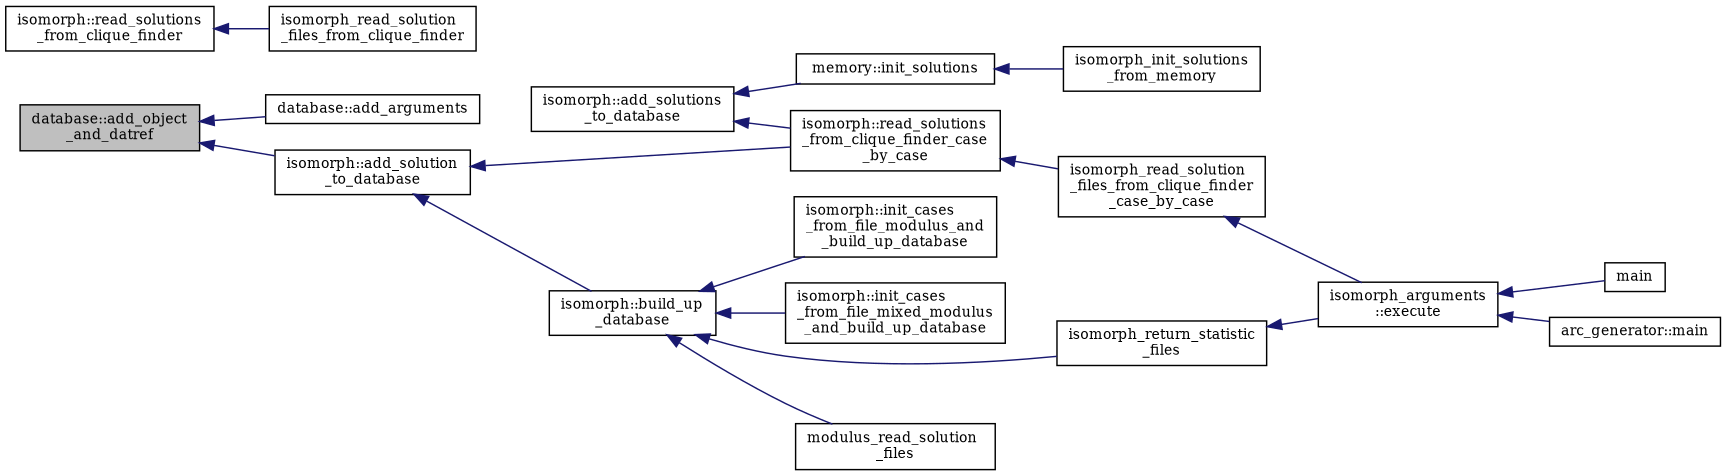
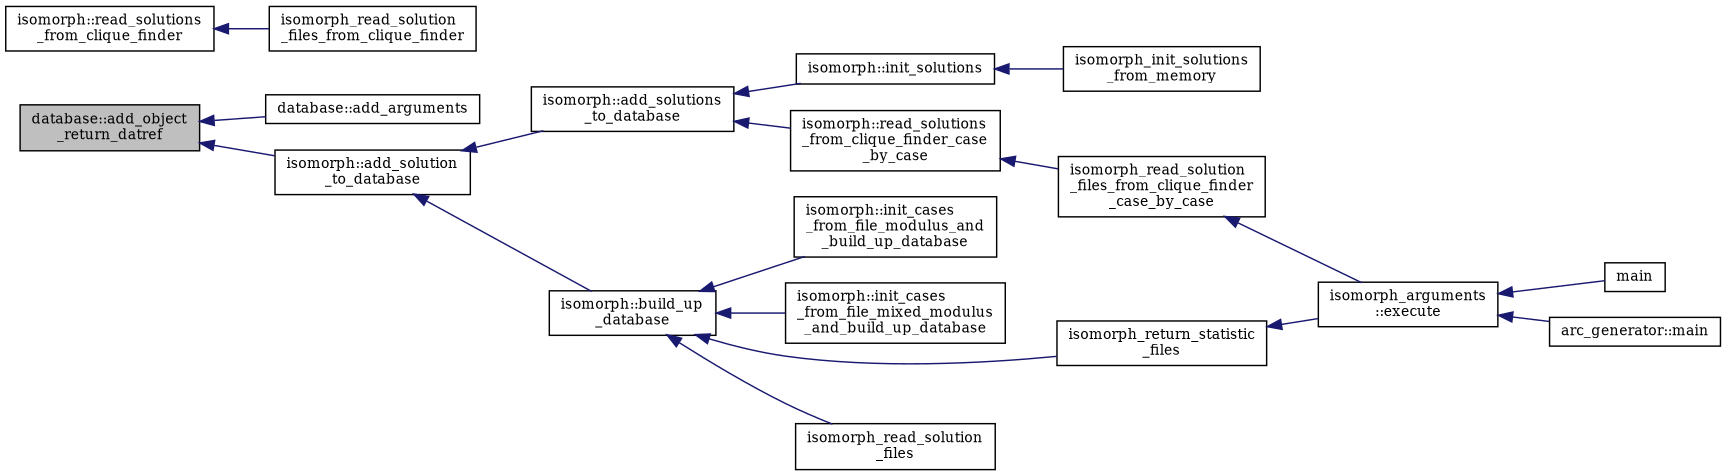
(895, 69) -> (895, 69)
(110, 128) -> (110, 128)
(638, 156) -> (510, 139)
(895, 447) -> (895, 447)
